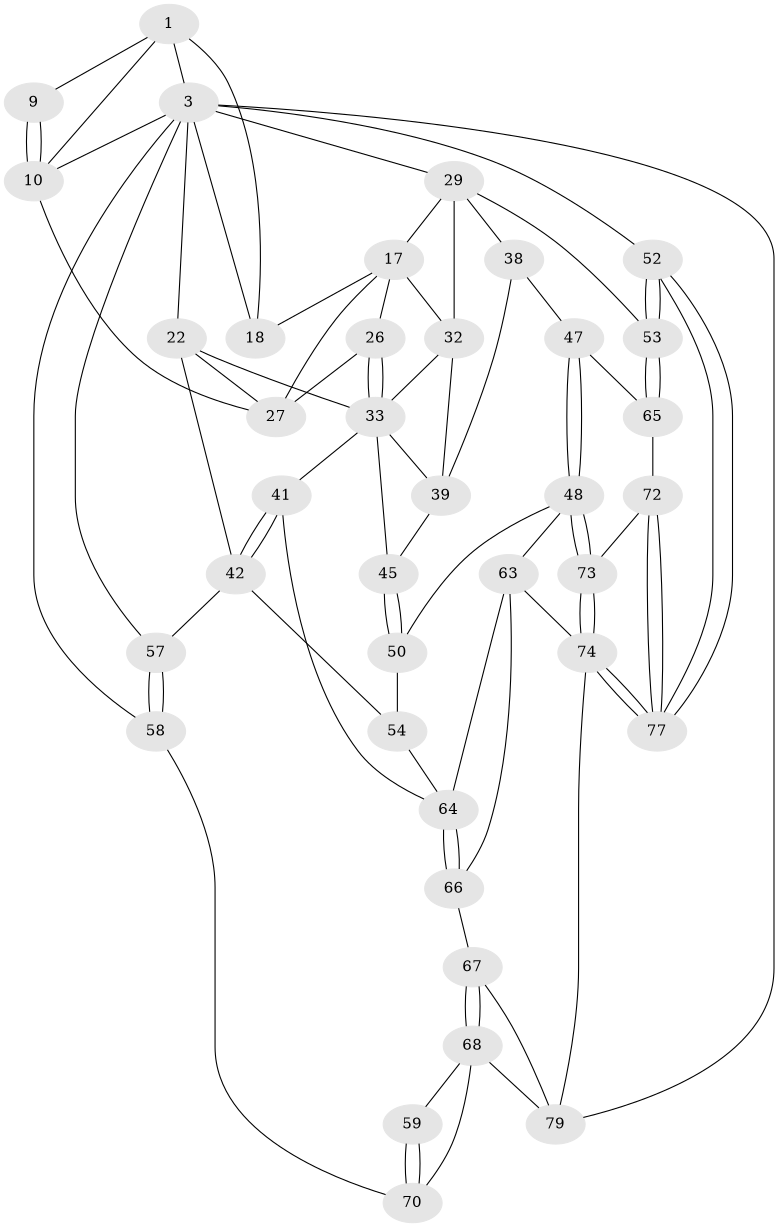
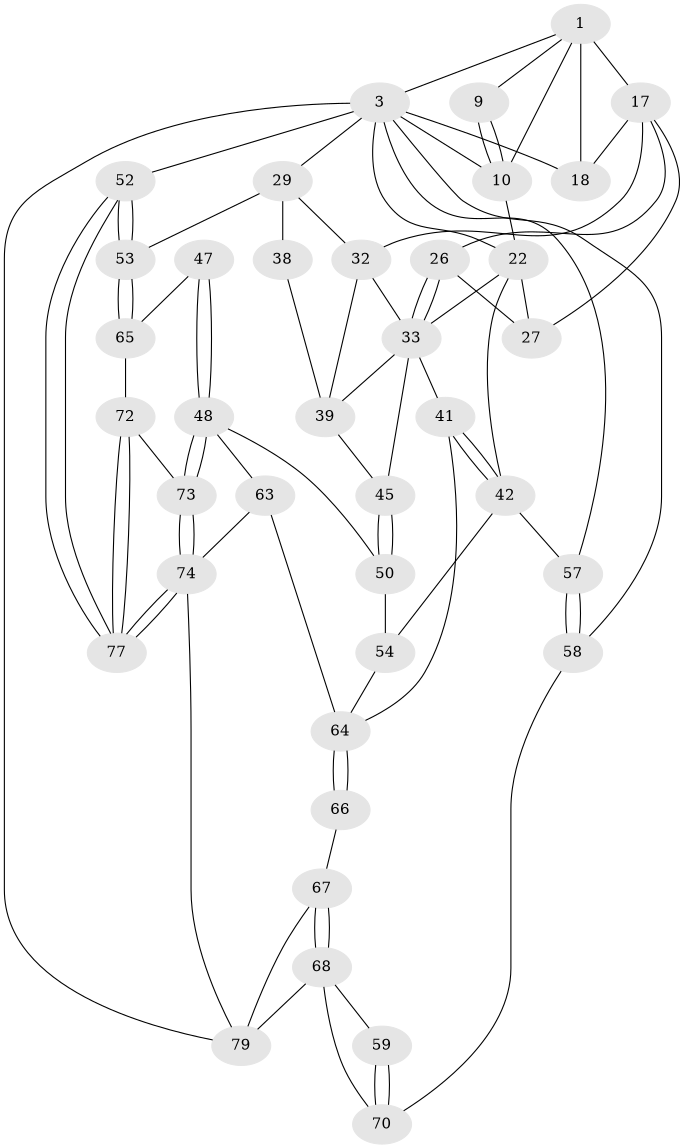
(424, 221) -> (611, 63)
(544, 299) -> none
(116, 336) -> (512, 226)
(506, 736) -> none
